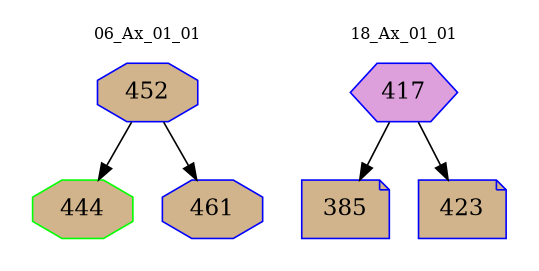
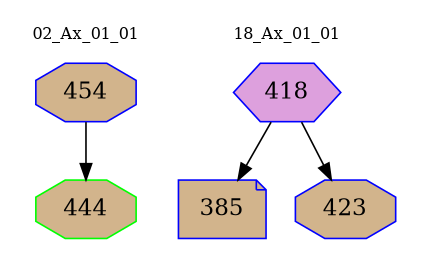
(148, 35) -> (86, 35)
(148, 92) -> (86, 92)
(404, 92) -> (287, 92)
(213, 209) -> none
(462, 209) -> (346, 209)
